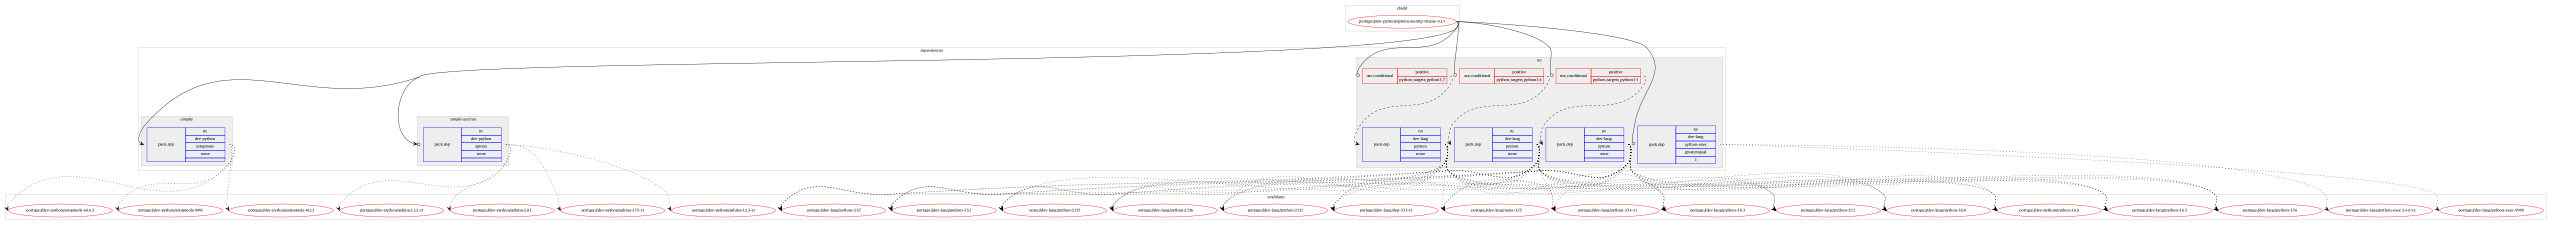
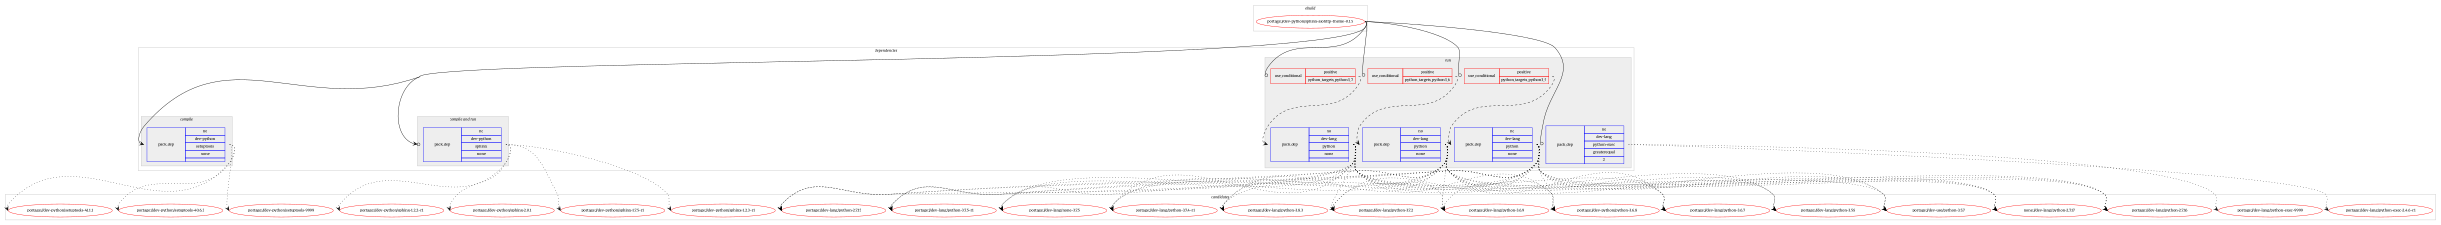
(834, 211) -> (1939, 211)
(944, 211) -> none
(1386, 211) -> (944, 211)
(2160, 211) -> (1718, 211)
